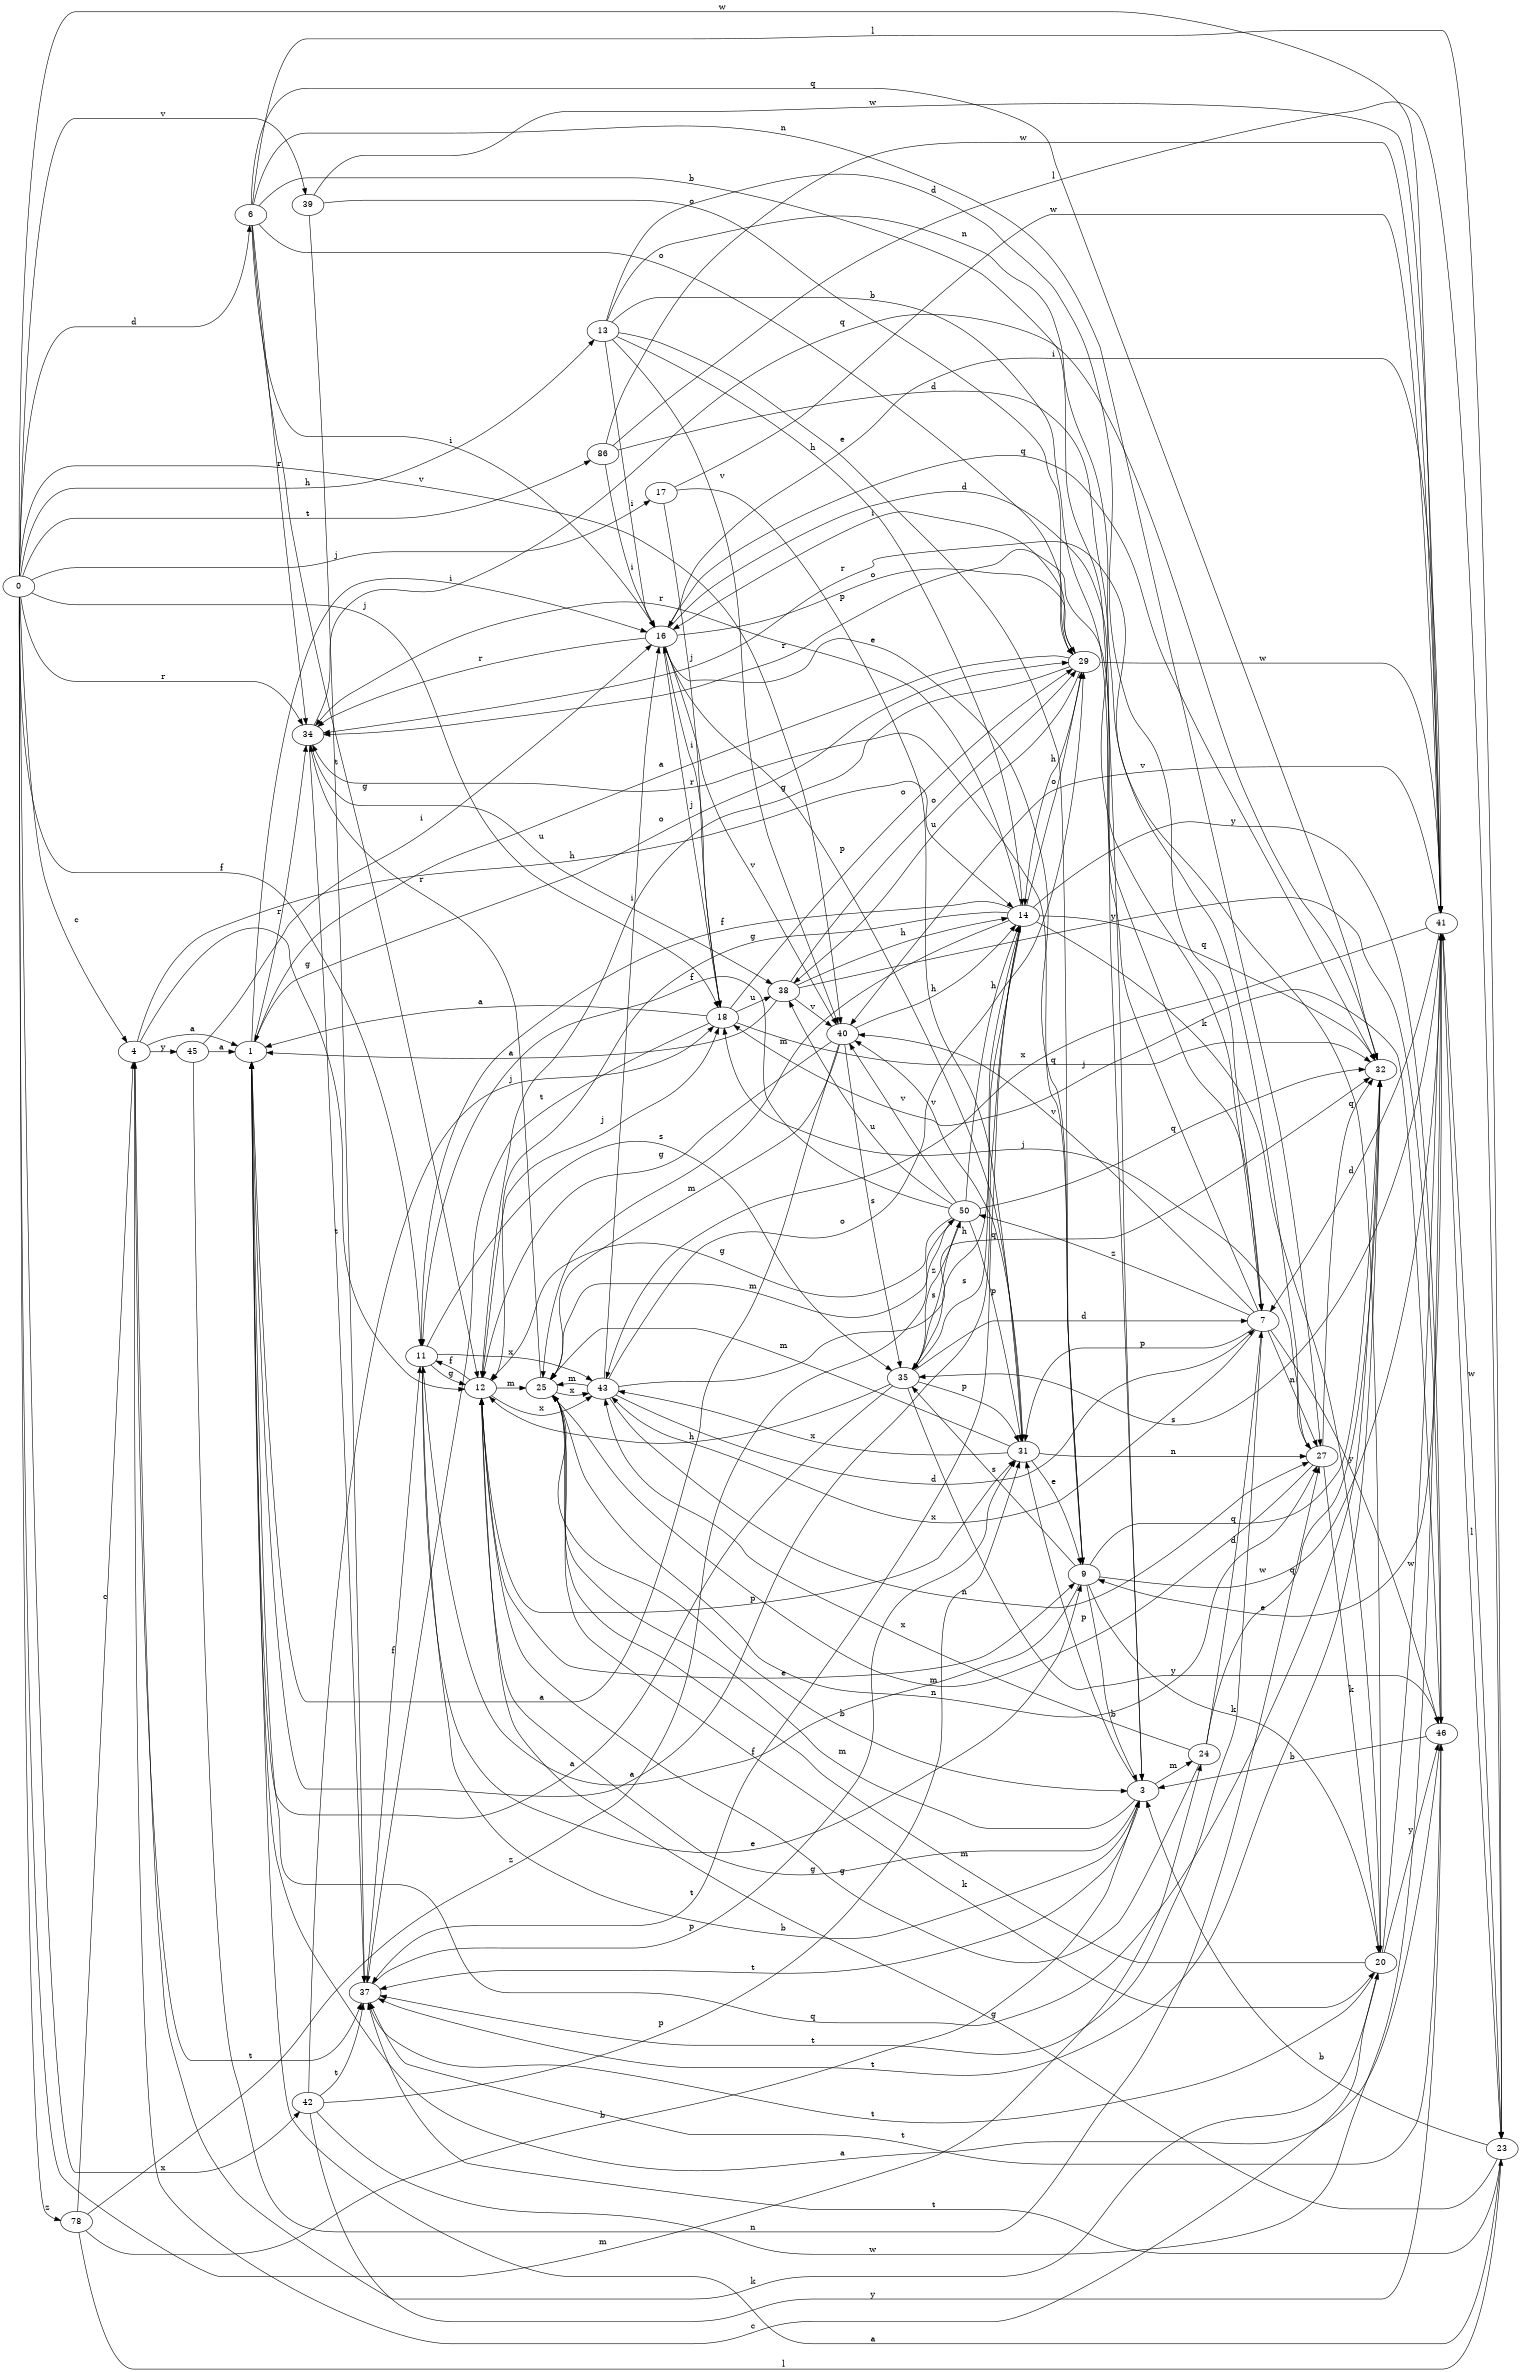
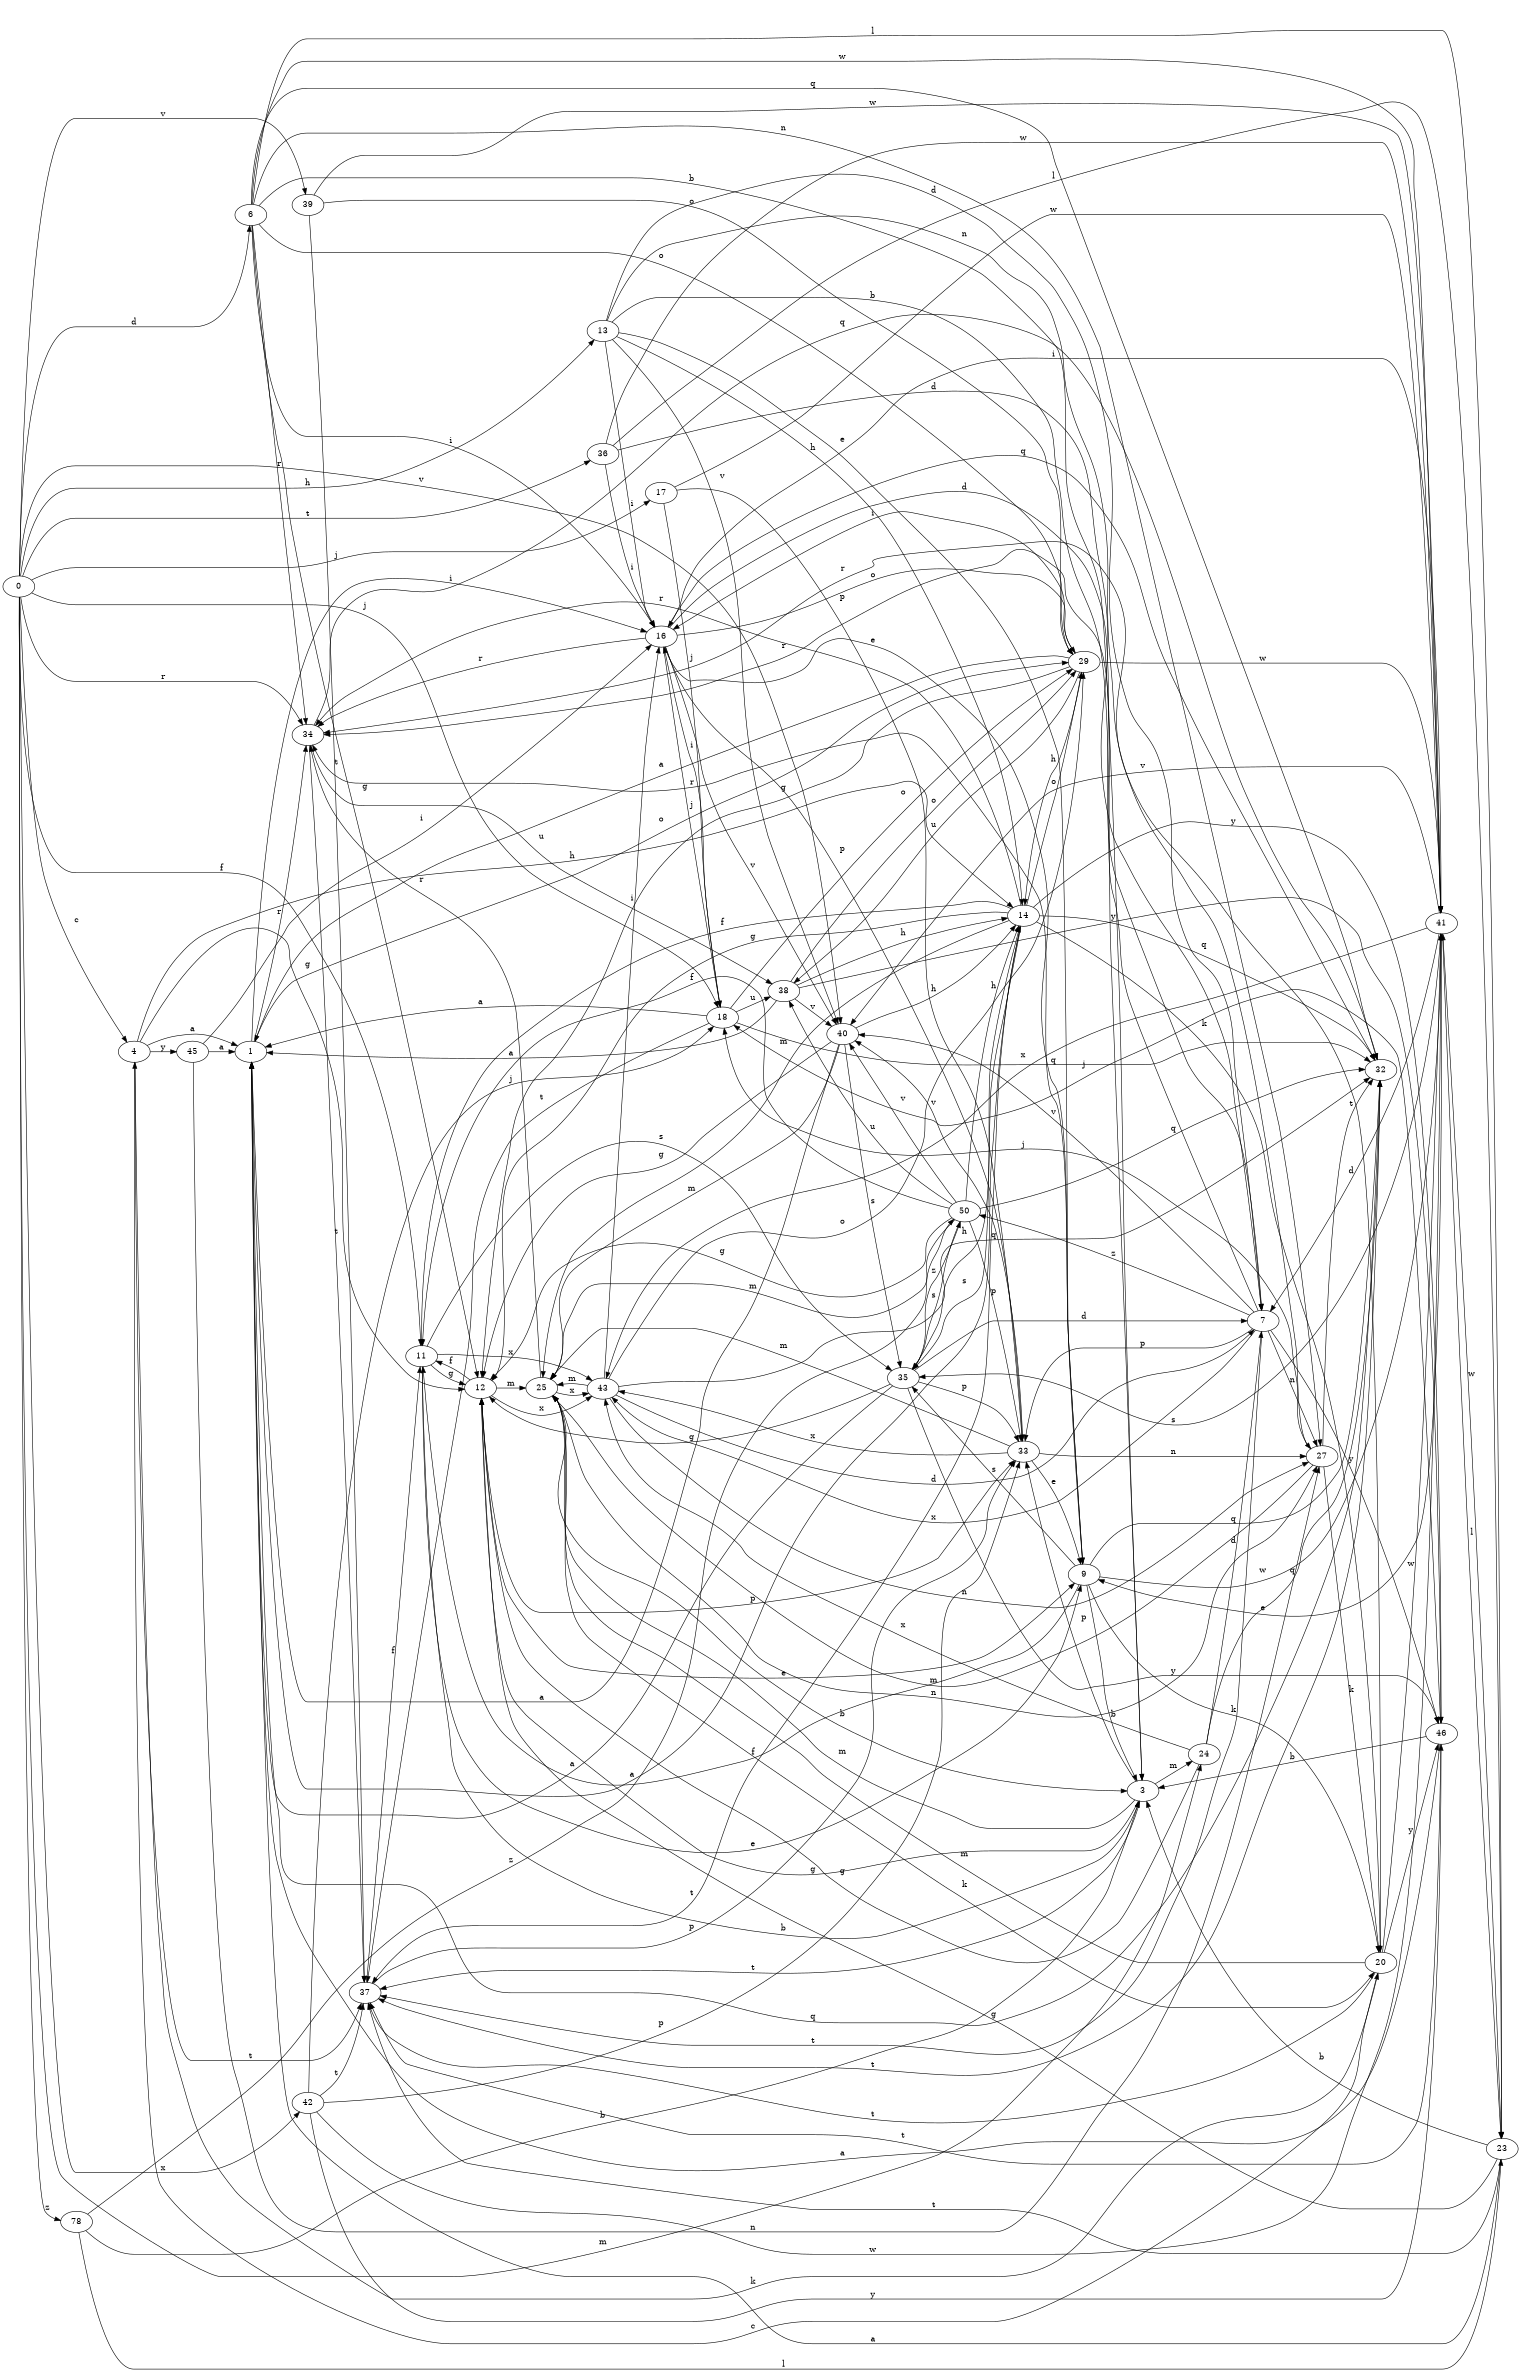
(863, 12) -> (1173, 62)
(603, 454) -> (603, 454)
(1352, 1104) -> (1352, 1104)
(538, 1164) -> none
(692, 1437) -> (692, 1437)
(1023, 1452) -> (1023, 1452)
(105, 1640) -> none
